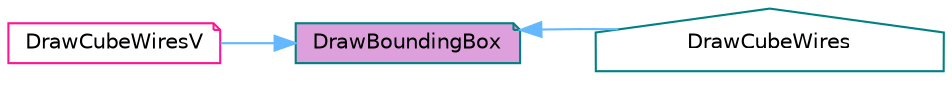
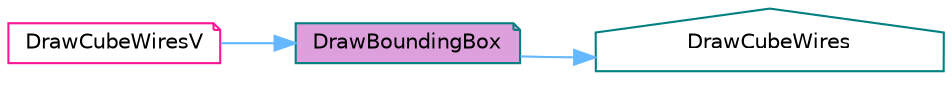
(580, 29) -> (547, 57)
